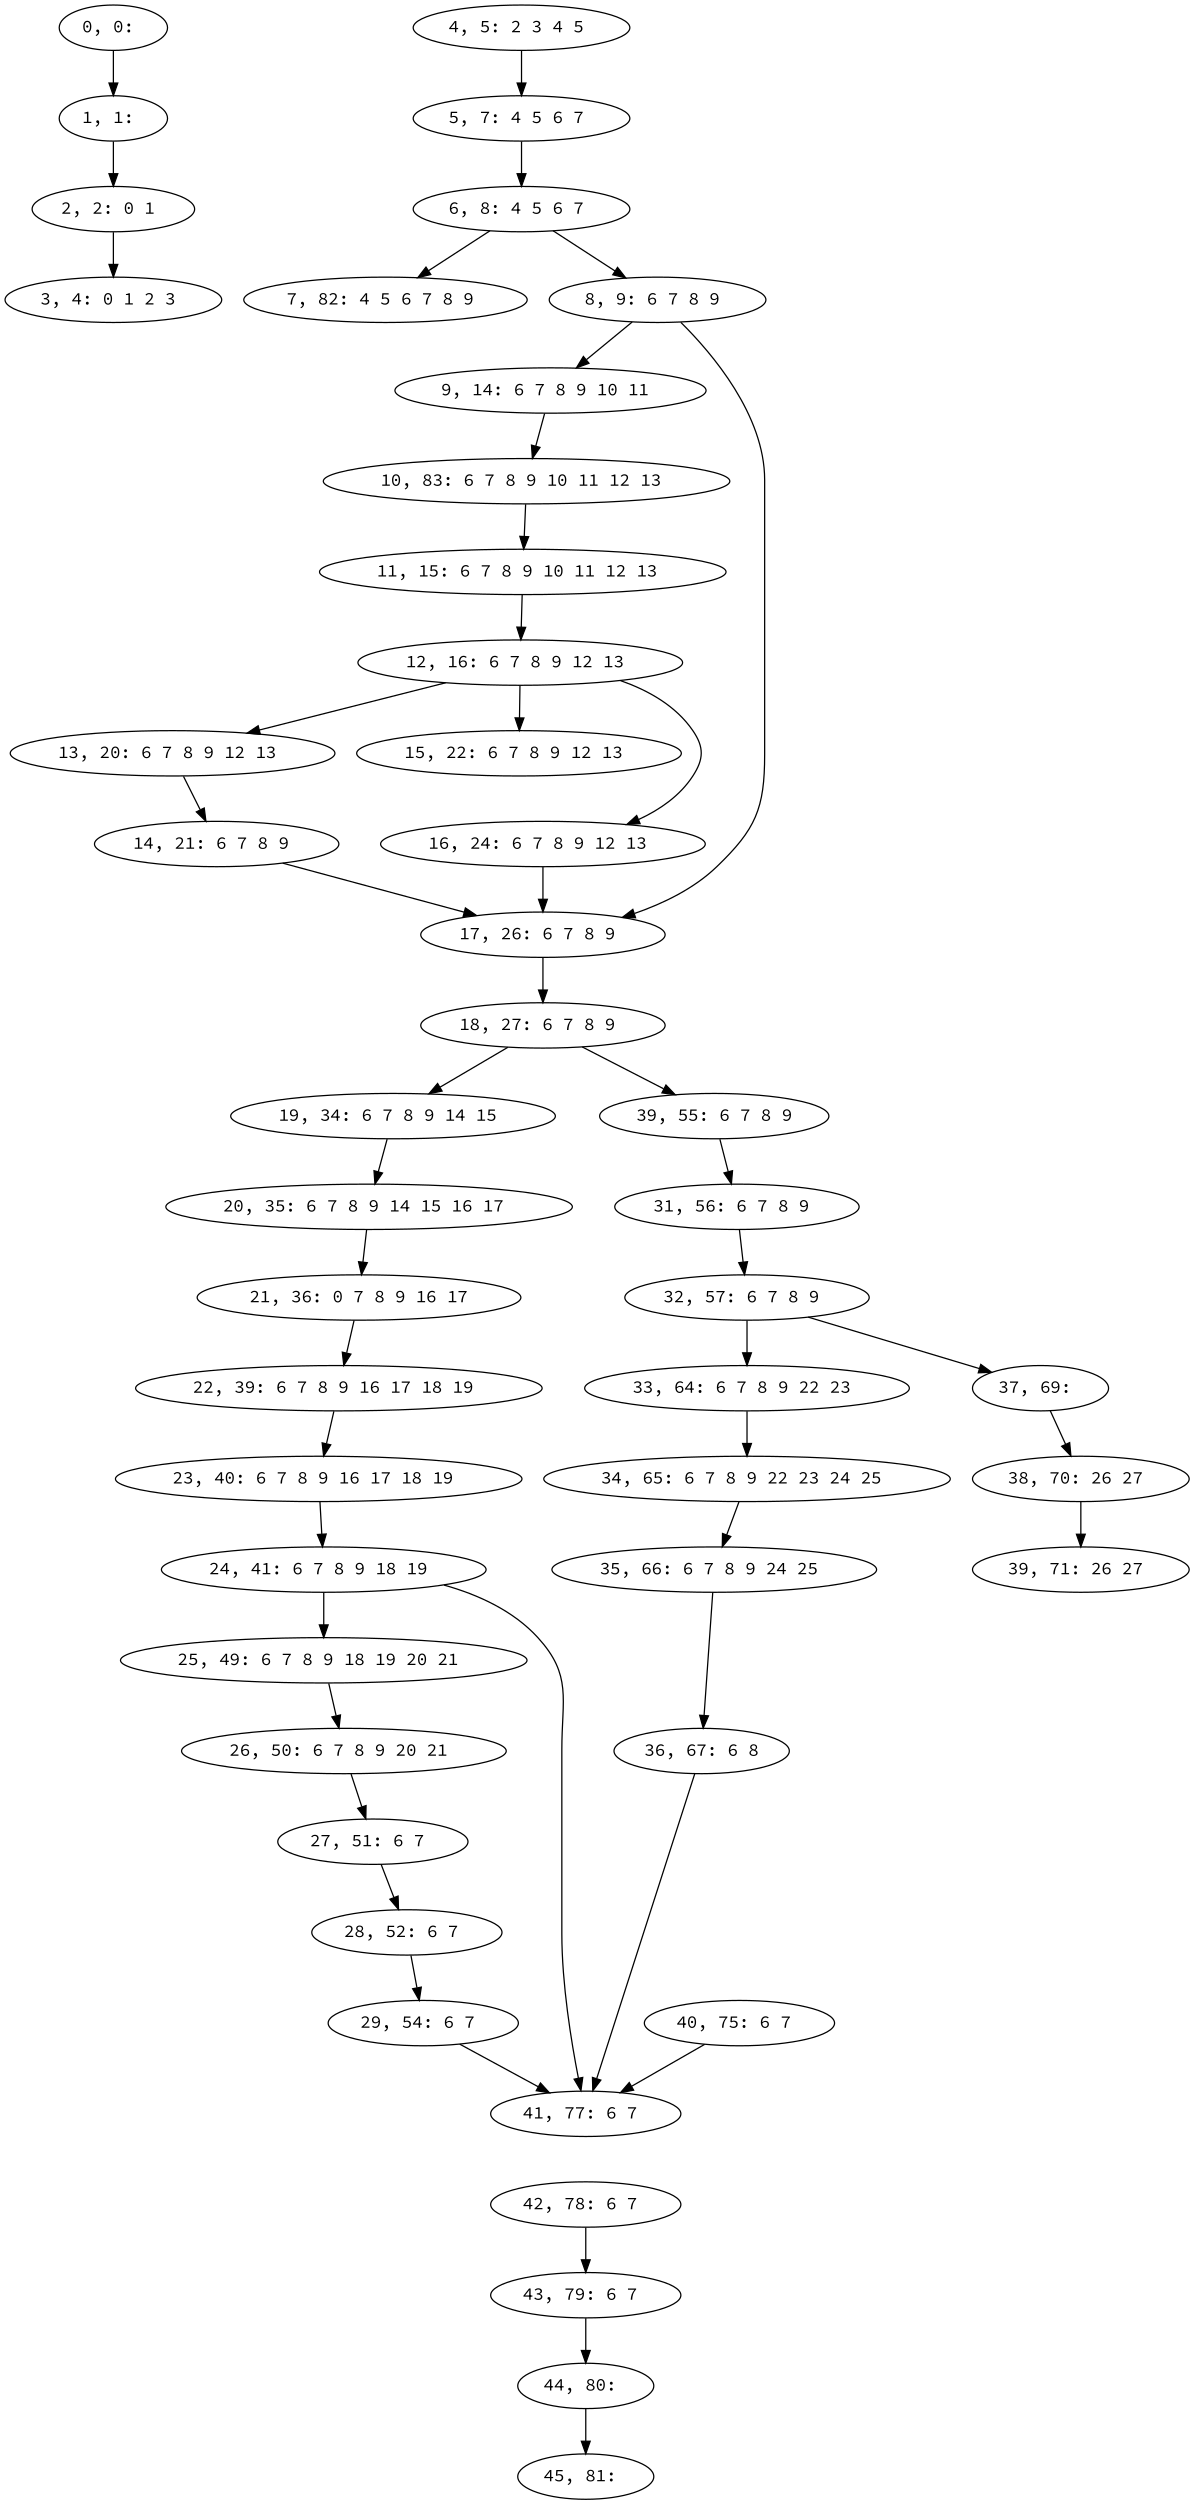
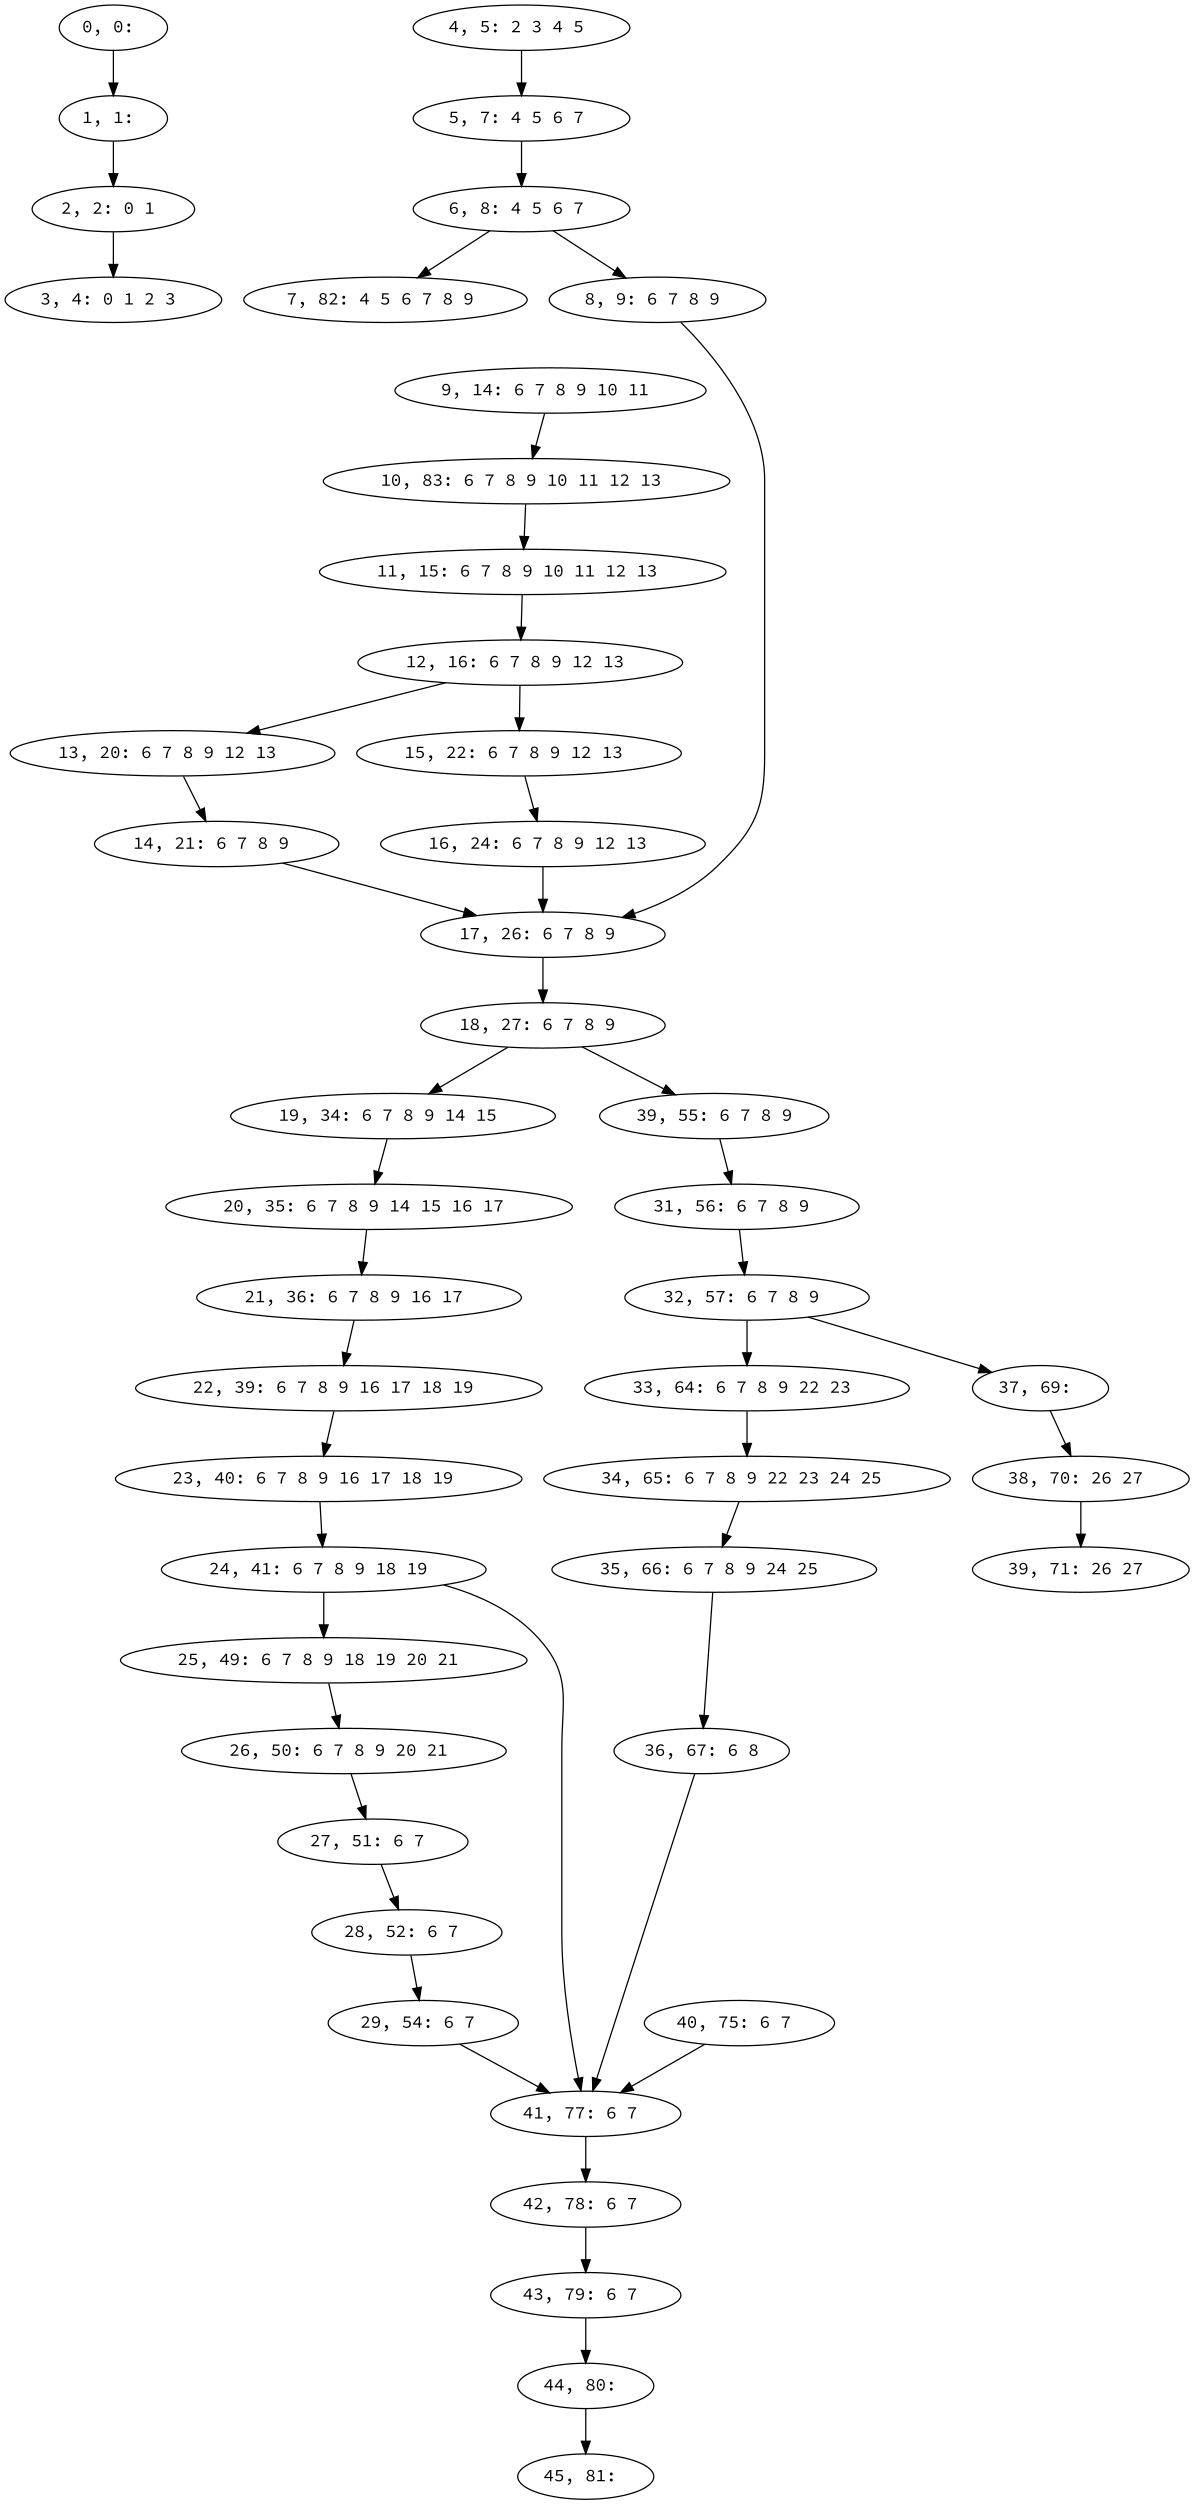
(609, 341) -> none
(700, 744) -> (529, 793)
(359, 1298) -> (359, 1298)
none -> (586, 2153)
